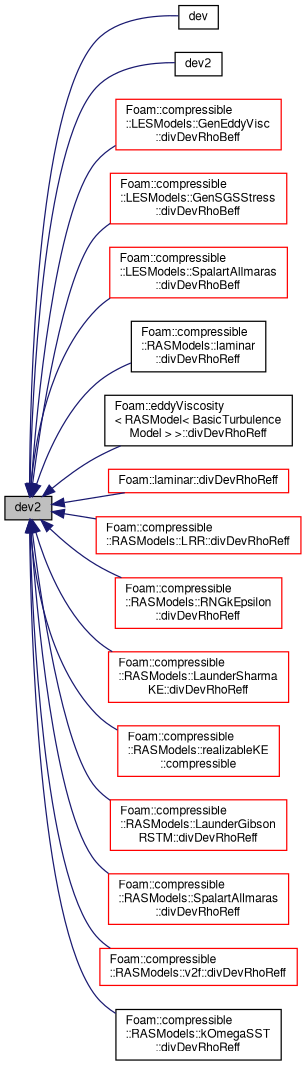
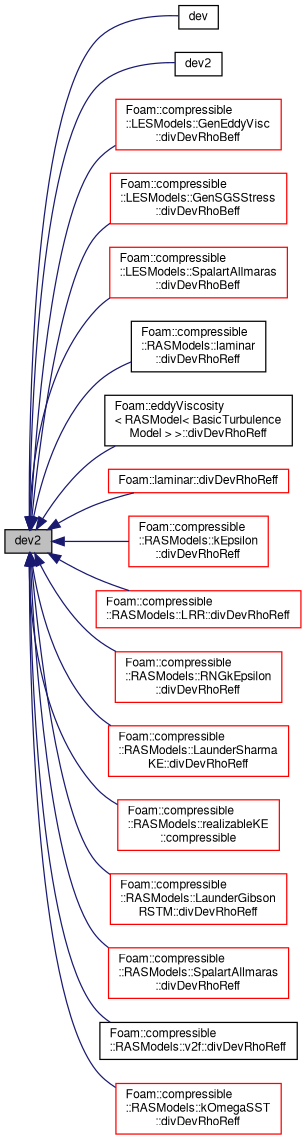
none -> (199, 541)
(199, 967) -> (199, 1041)
(199, 1035) -> (199, 1109)
